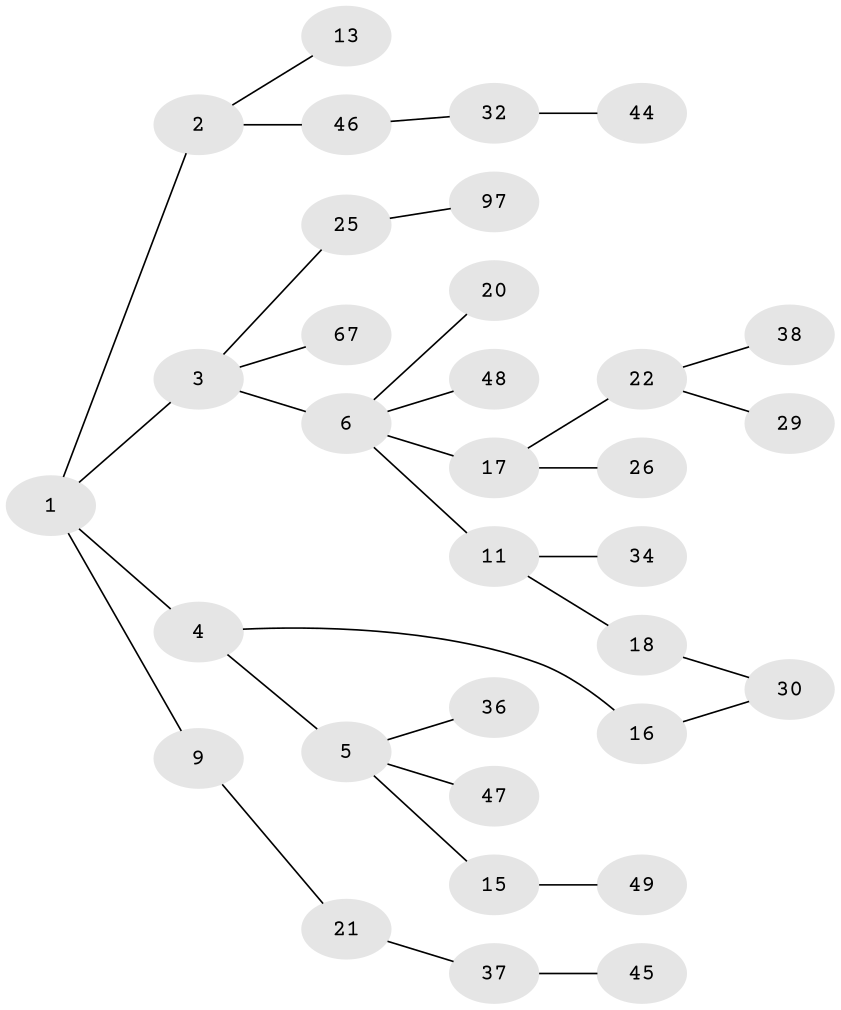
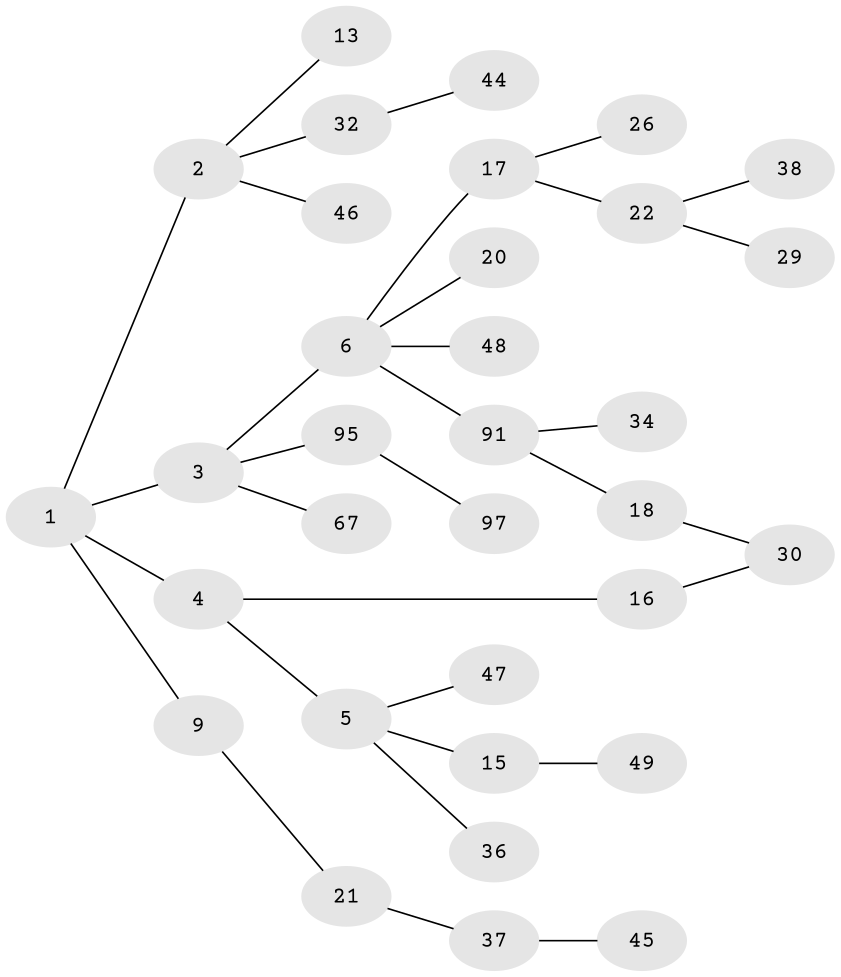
(420, 119) -> (273, 147)
(346, 225) -> (346, 435)
(494, 557) -> (494, 435)
